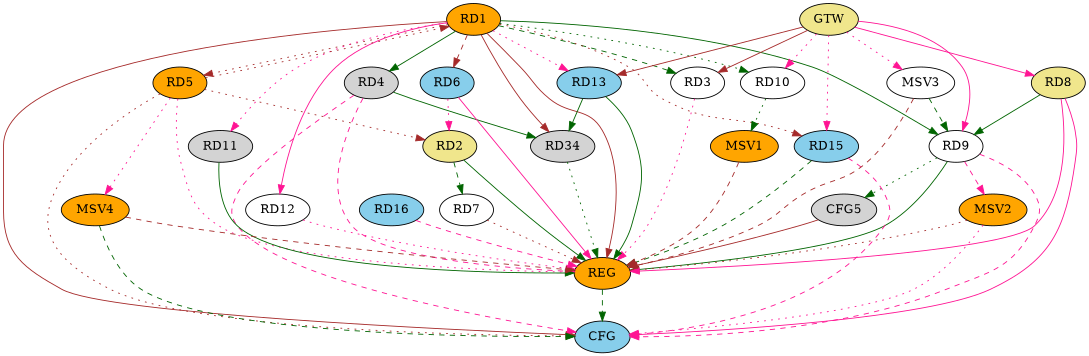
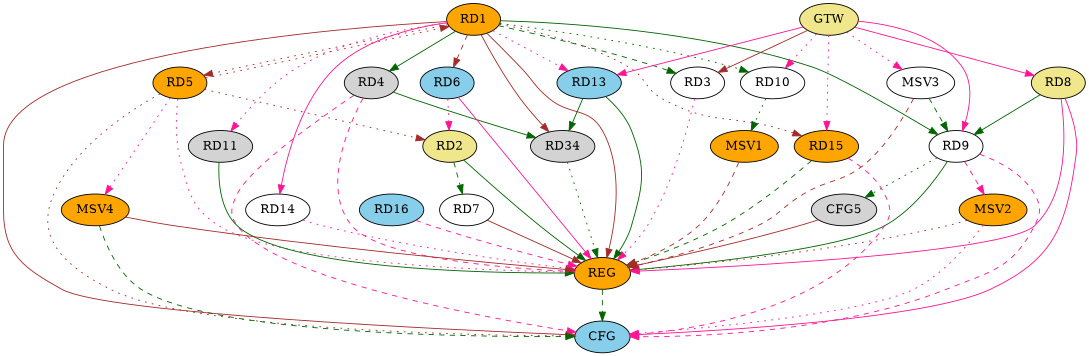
(714, 50) -> (714, 50)
(826, 146) -> (826, 146)
(278, 210) -> (278, 210)
(530, 240) -> (530, 240)
(345, 248) -> (345, 248)
